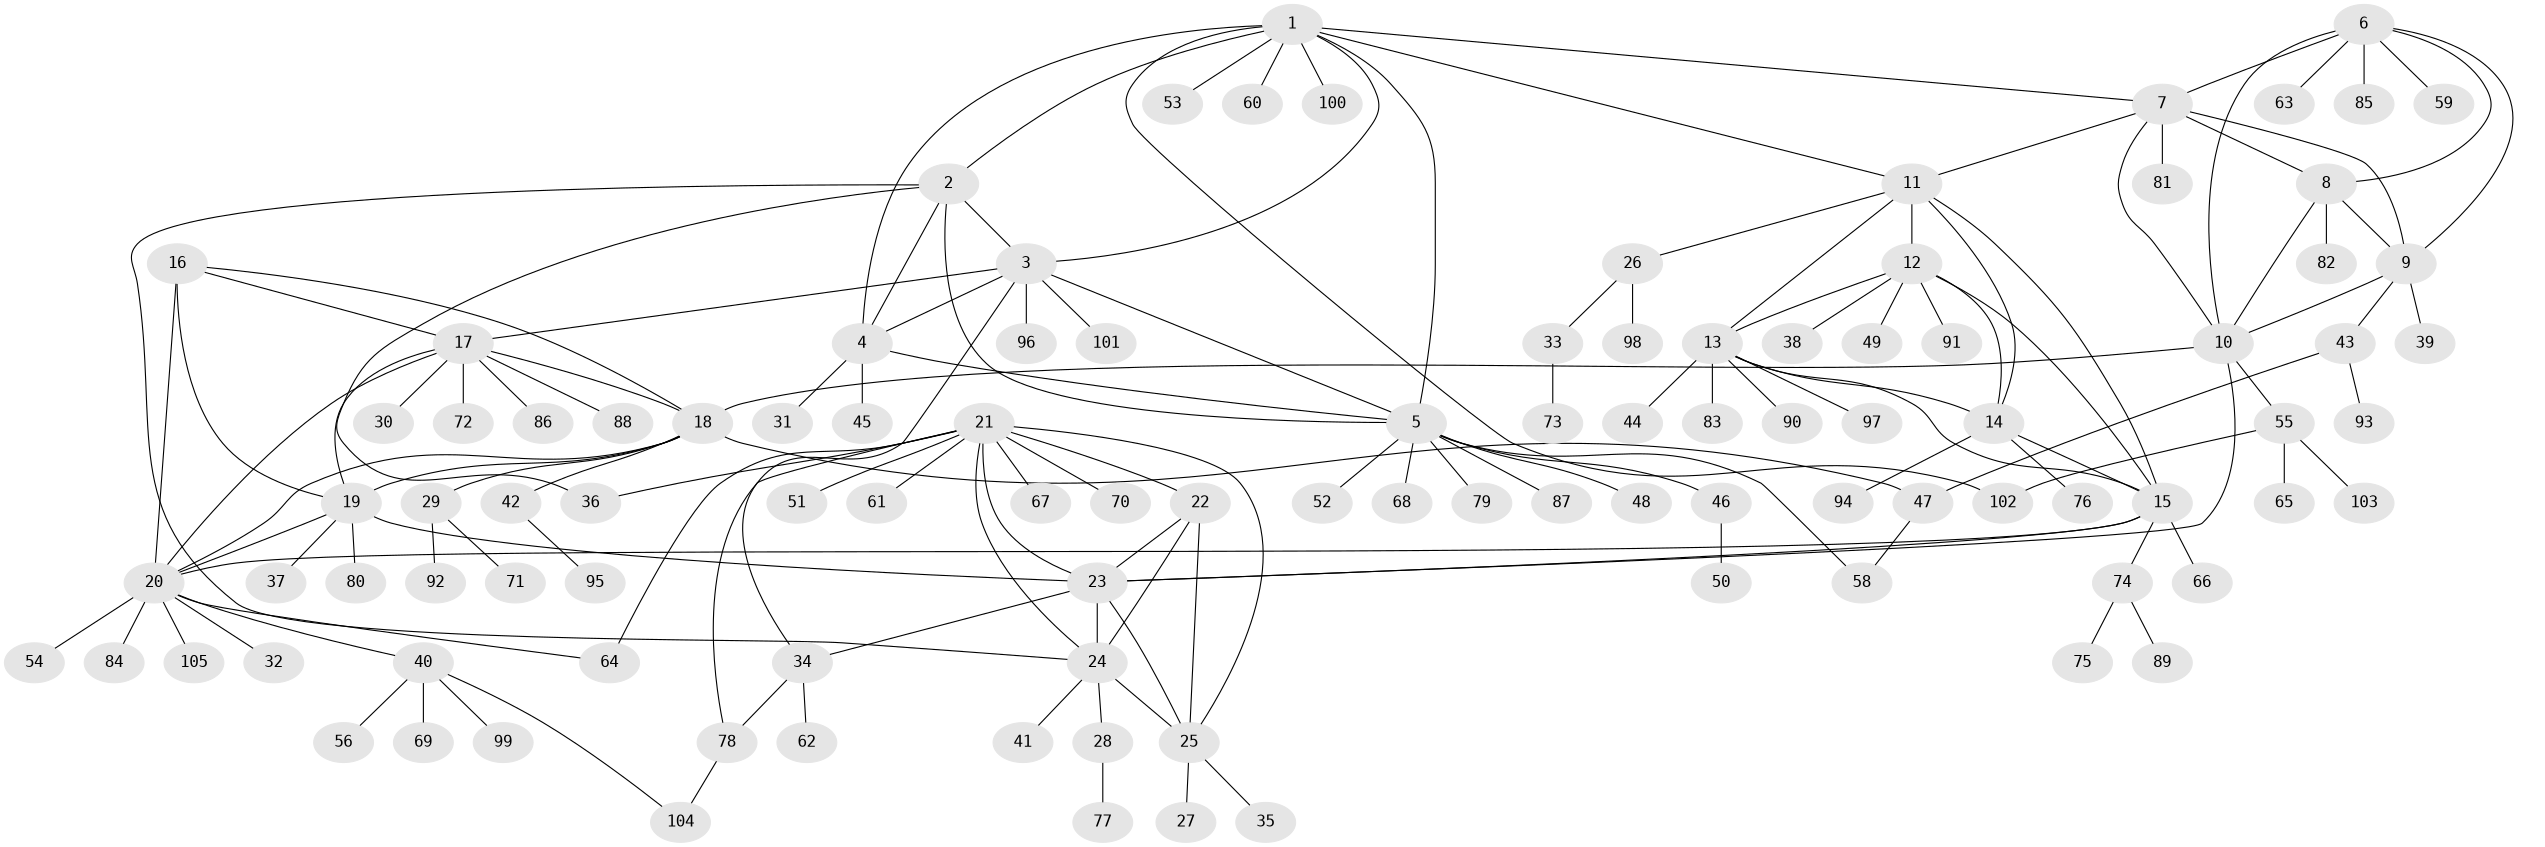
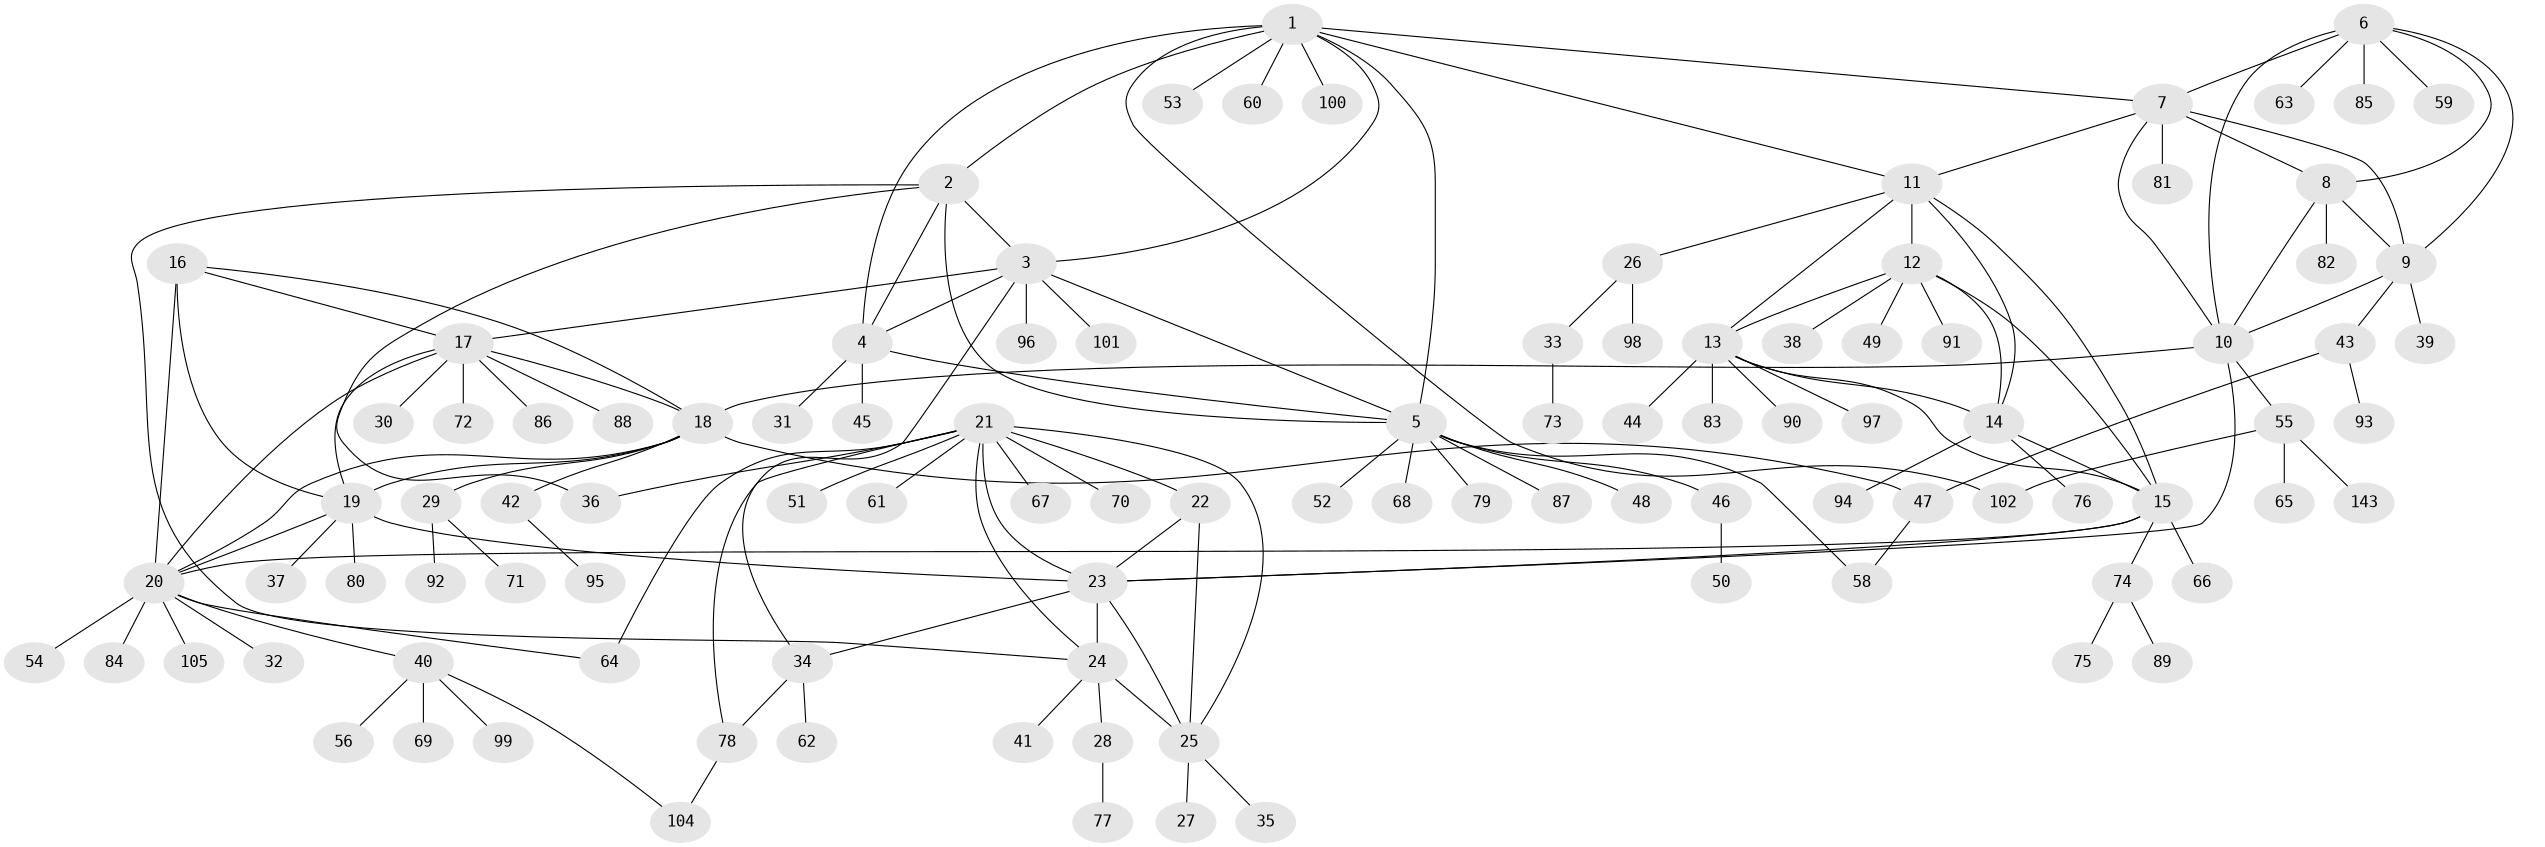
(2364, 503) -> (2364, 503)
(1146, 590) -> none
